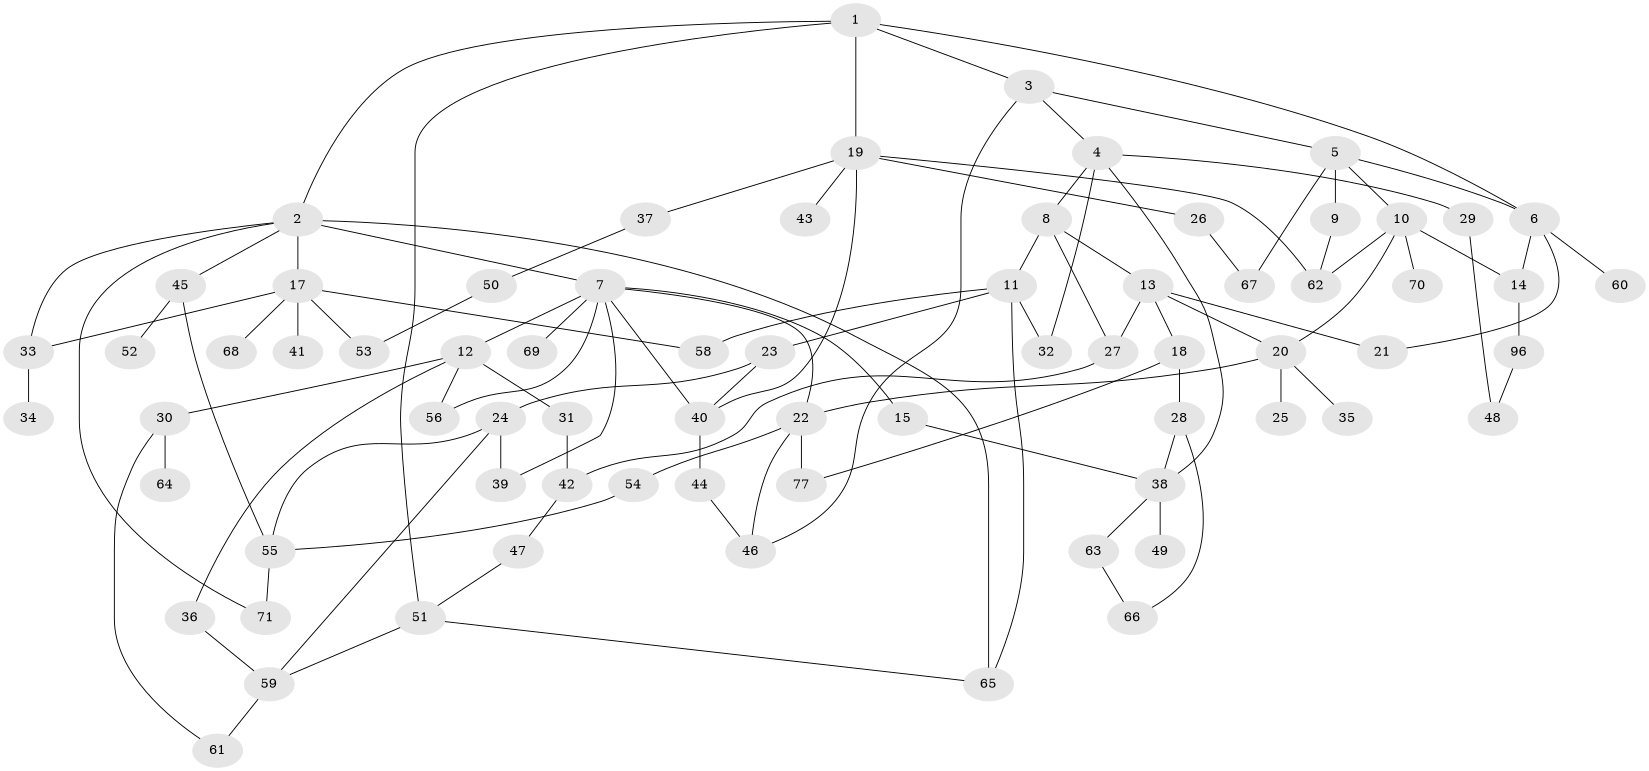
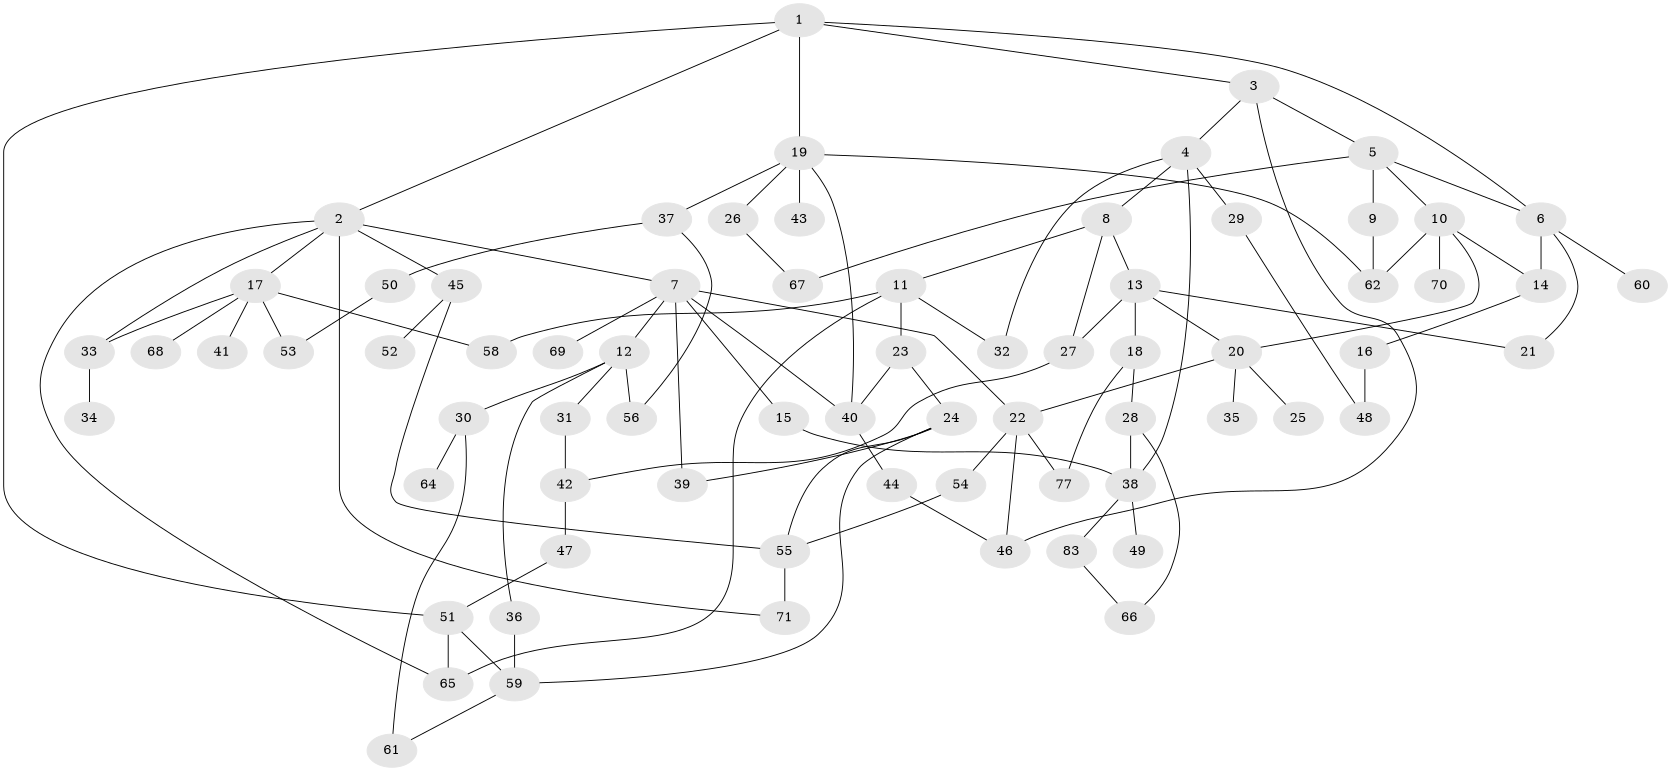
(1519, 352) -> (1365, 352)
(547, 382) -> (699, 326)
(1094, 551) -> (1072, 551)
